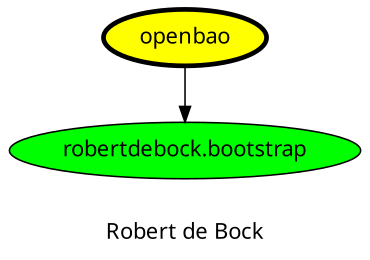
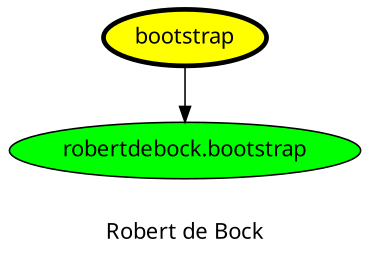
(185, 38) -> (185, 38)
